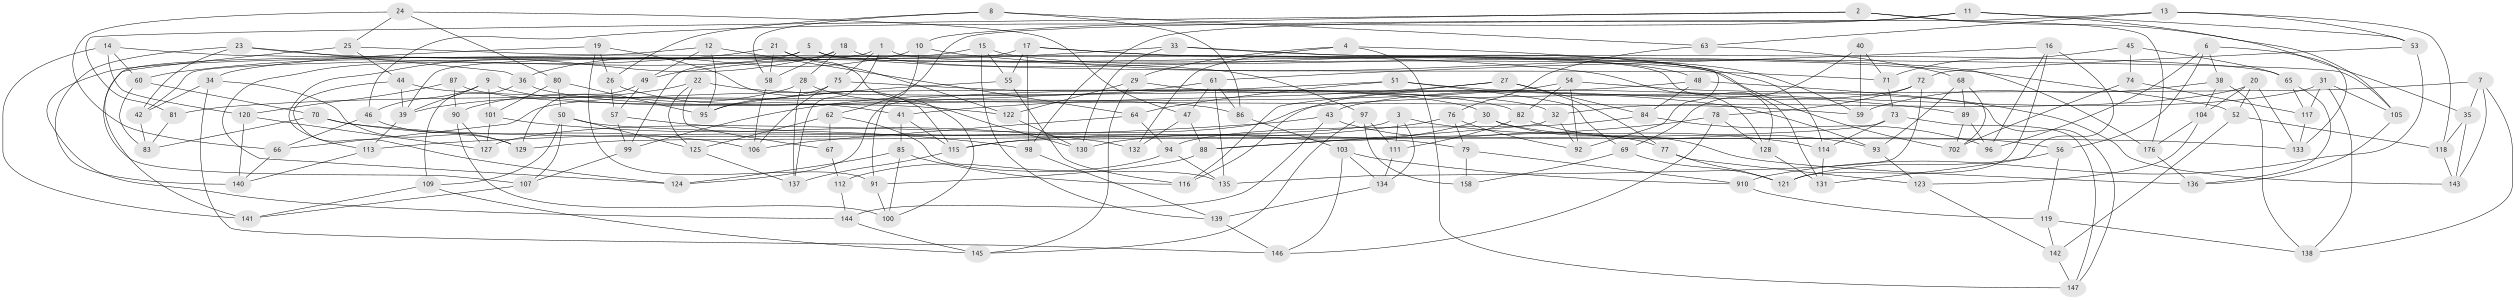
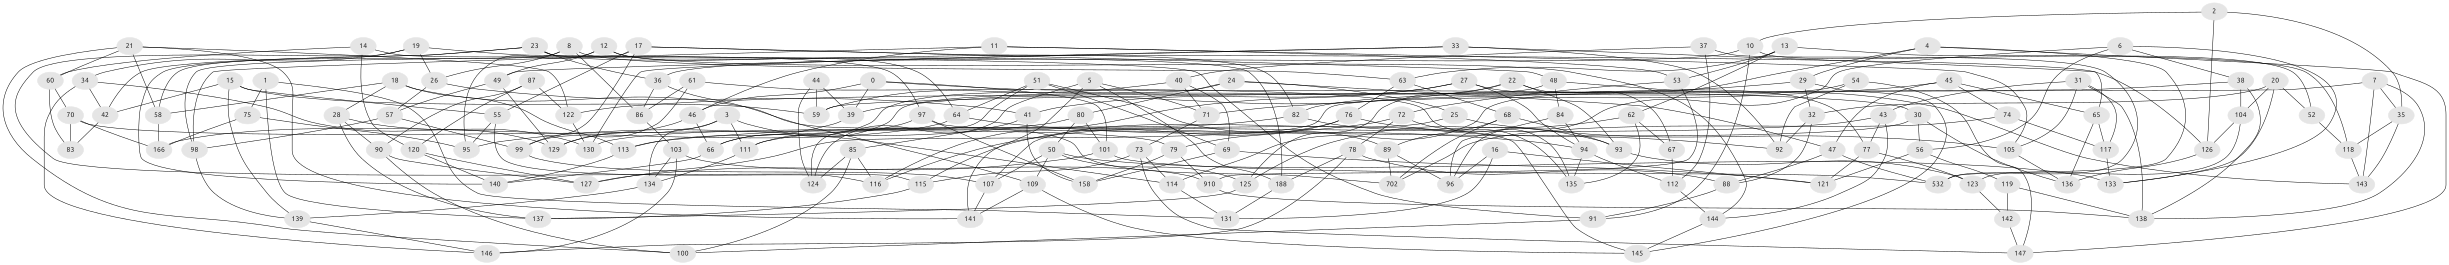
none -> (1704, 46)
(631, 59) -> none
(1632, 63) -> none
(380, 67) -> none
(488, 81) -> (873, 81)
(1182, 90) -> (928, 56)
(1201, 98) -> (1876, 101)
(1578, 99) -> (1528, 109)
(173, 115) -> none
(928, 133) -> (1033, 155)
(754, 150) -> (159, 150)
(1135, 150) -> (1938, 185)
(1766, 150) -> (1281, 185)
(2150, 150) -> (2207, 150)
(34, 182) -> (529, 206)
(2147, 186) -> none
(1892, 211) -> (1674, 208)
